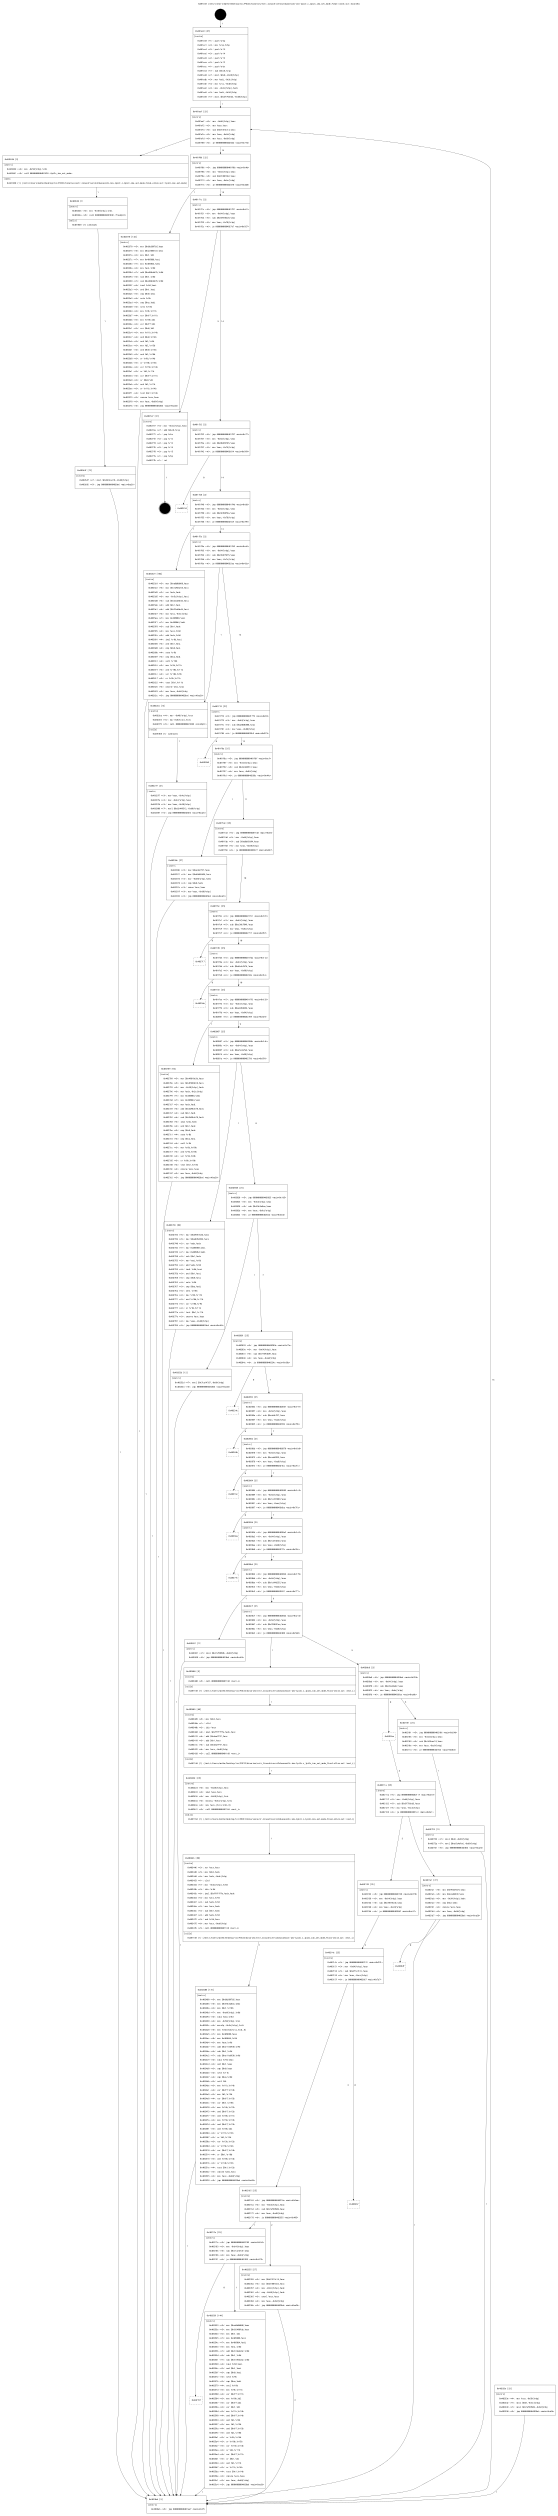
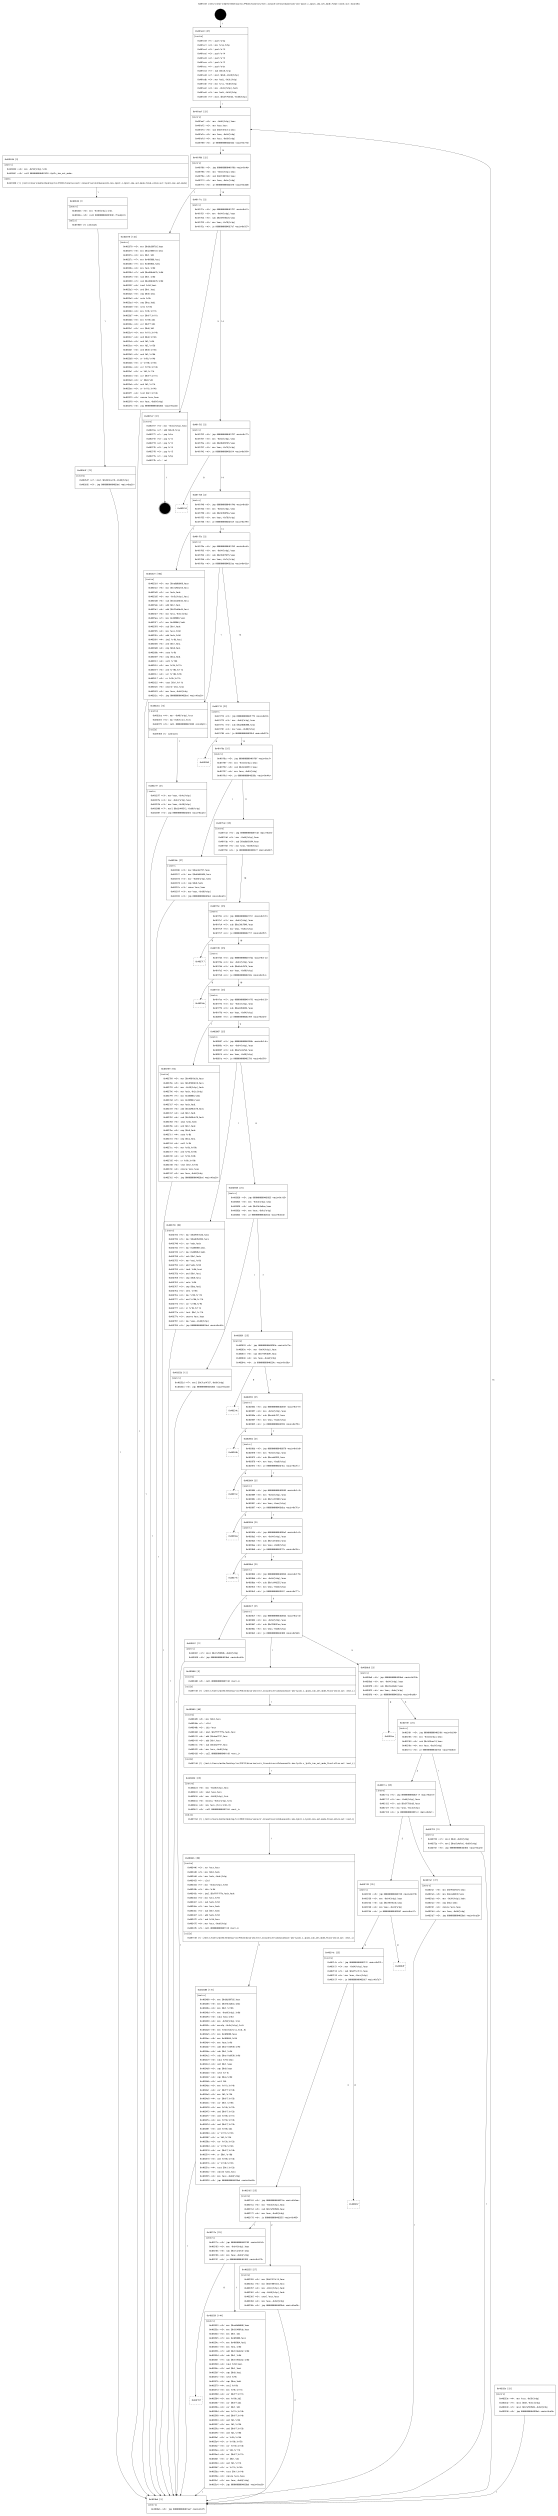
(166, 147) -> none
(394, 1760) -> (417, 1767)
(419, 1942) -> (395, 1938)
